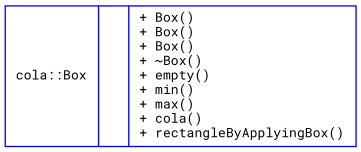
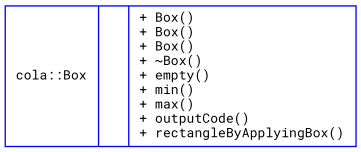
(171, 119) -> (195, 119)
